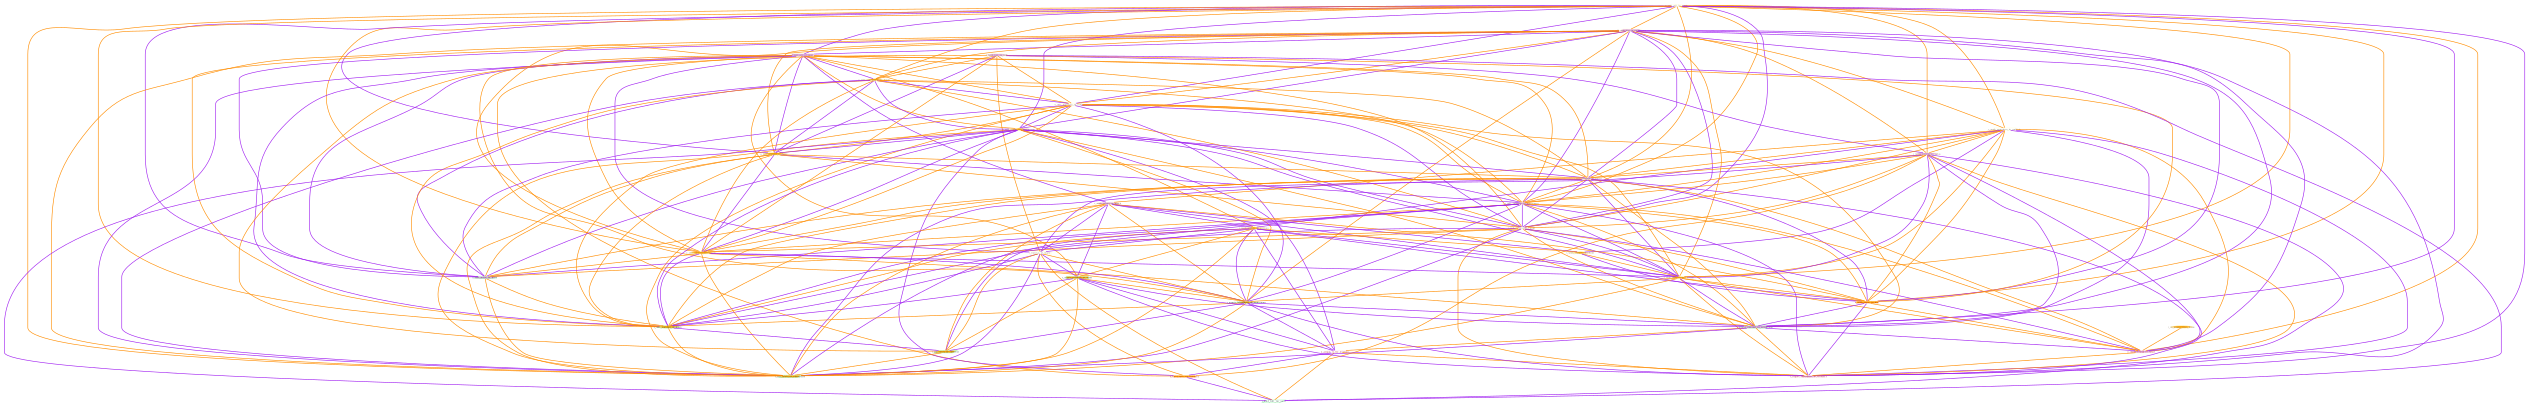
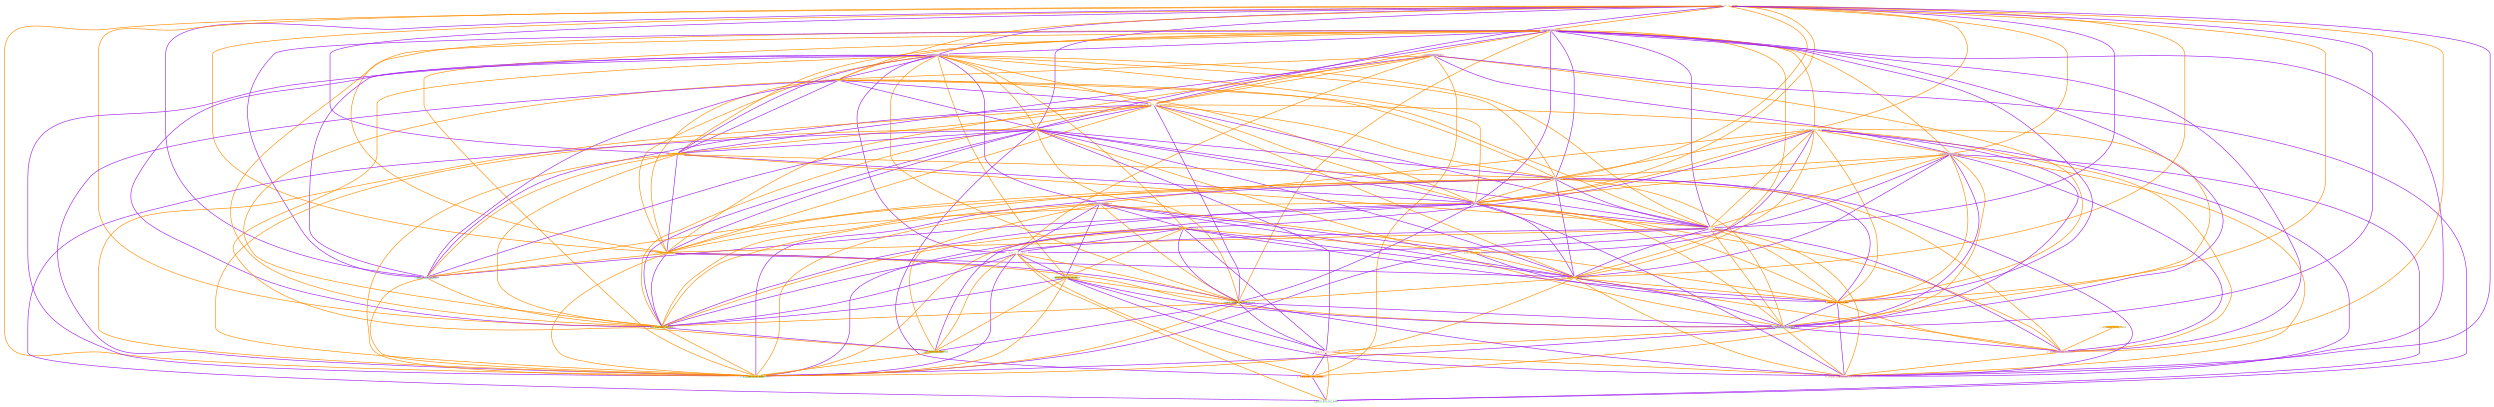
(1159, 244) -> none
(1077, 278) -> (1066, 278)
(1247, 302) -> (1239, 302)
